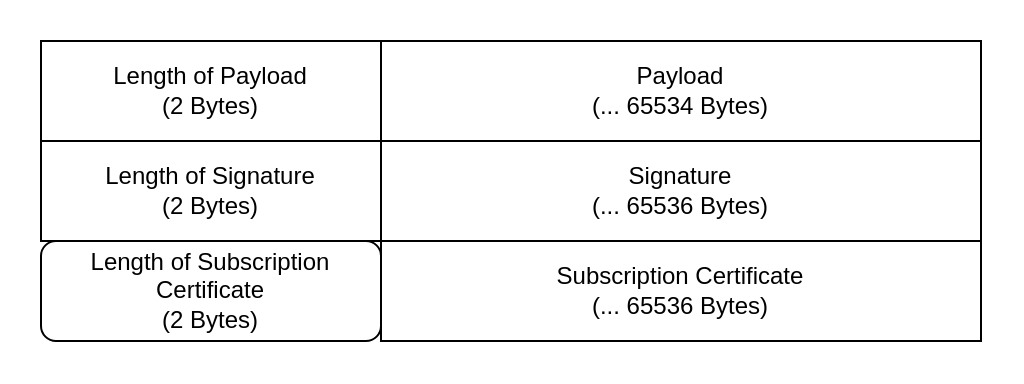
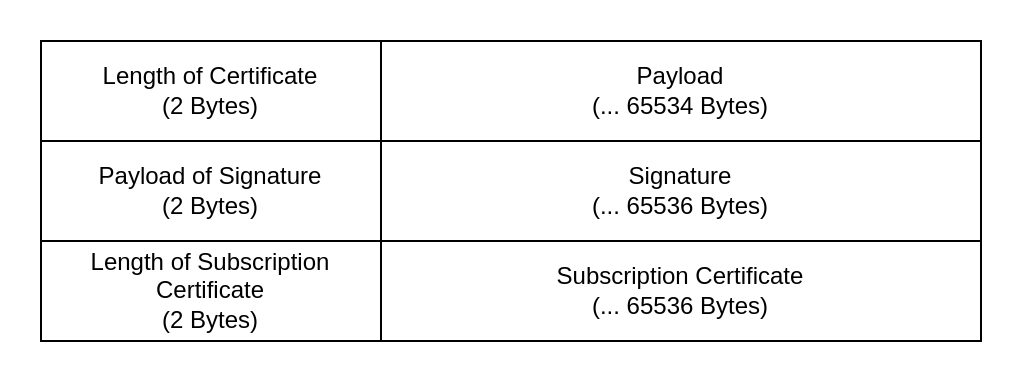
(211, 91) -> (211, 91)
(211, 191) -> (211, 191)
(211, 291) -> (211, 291)
